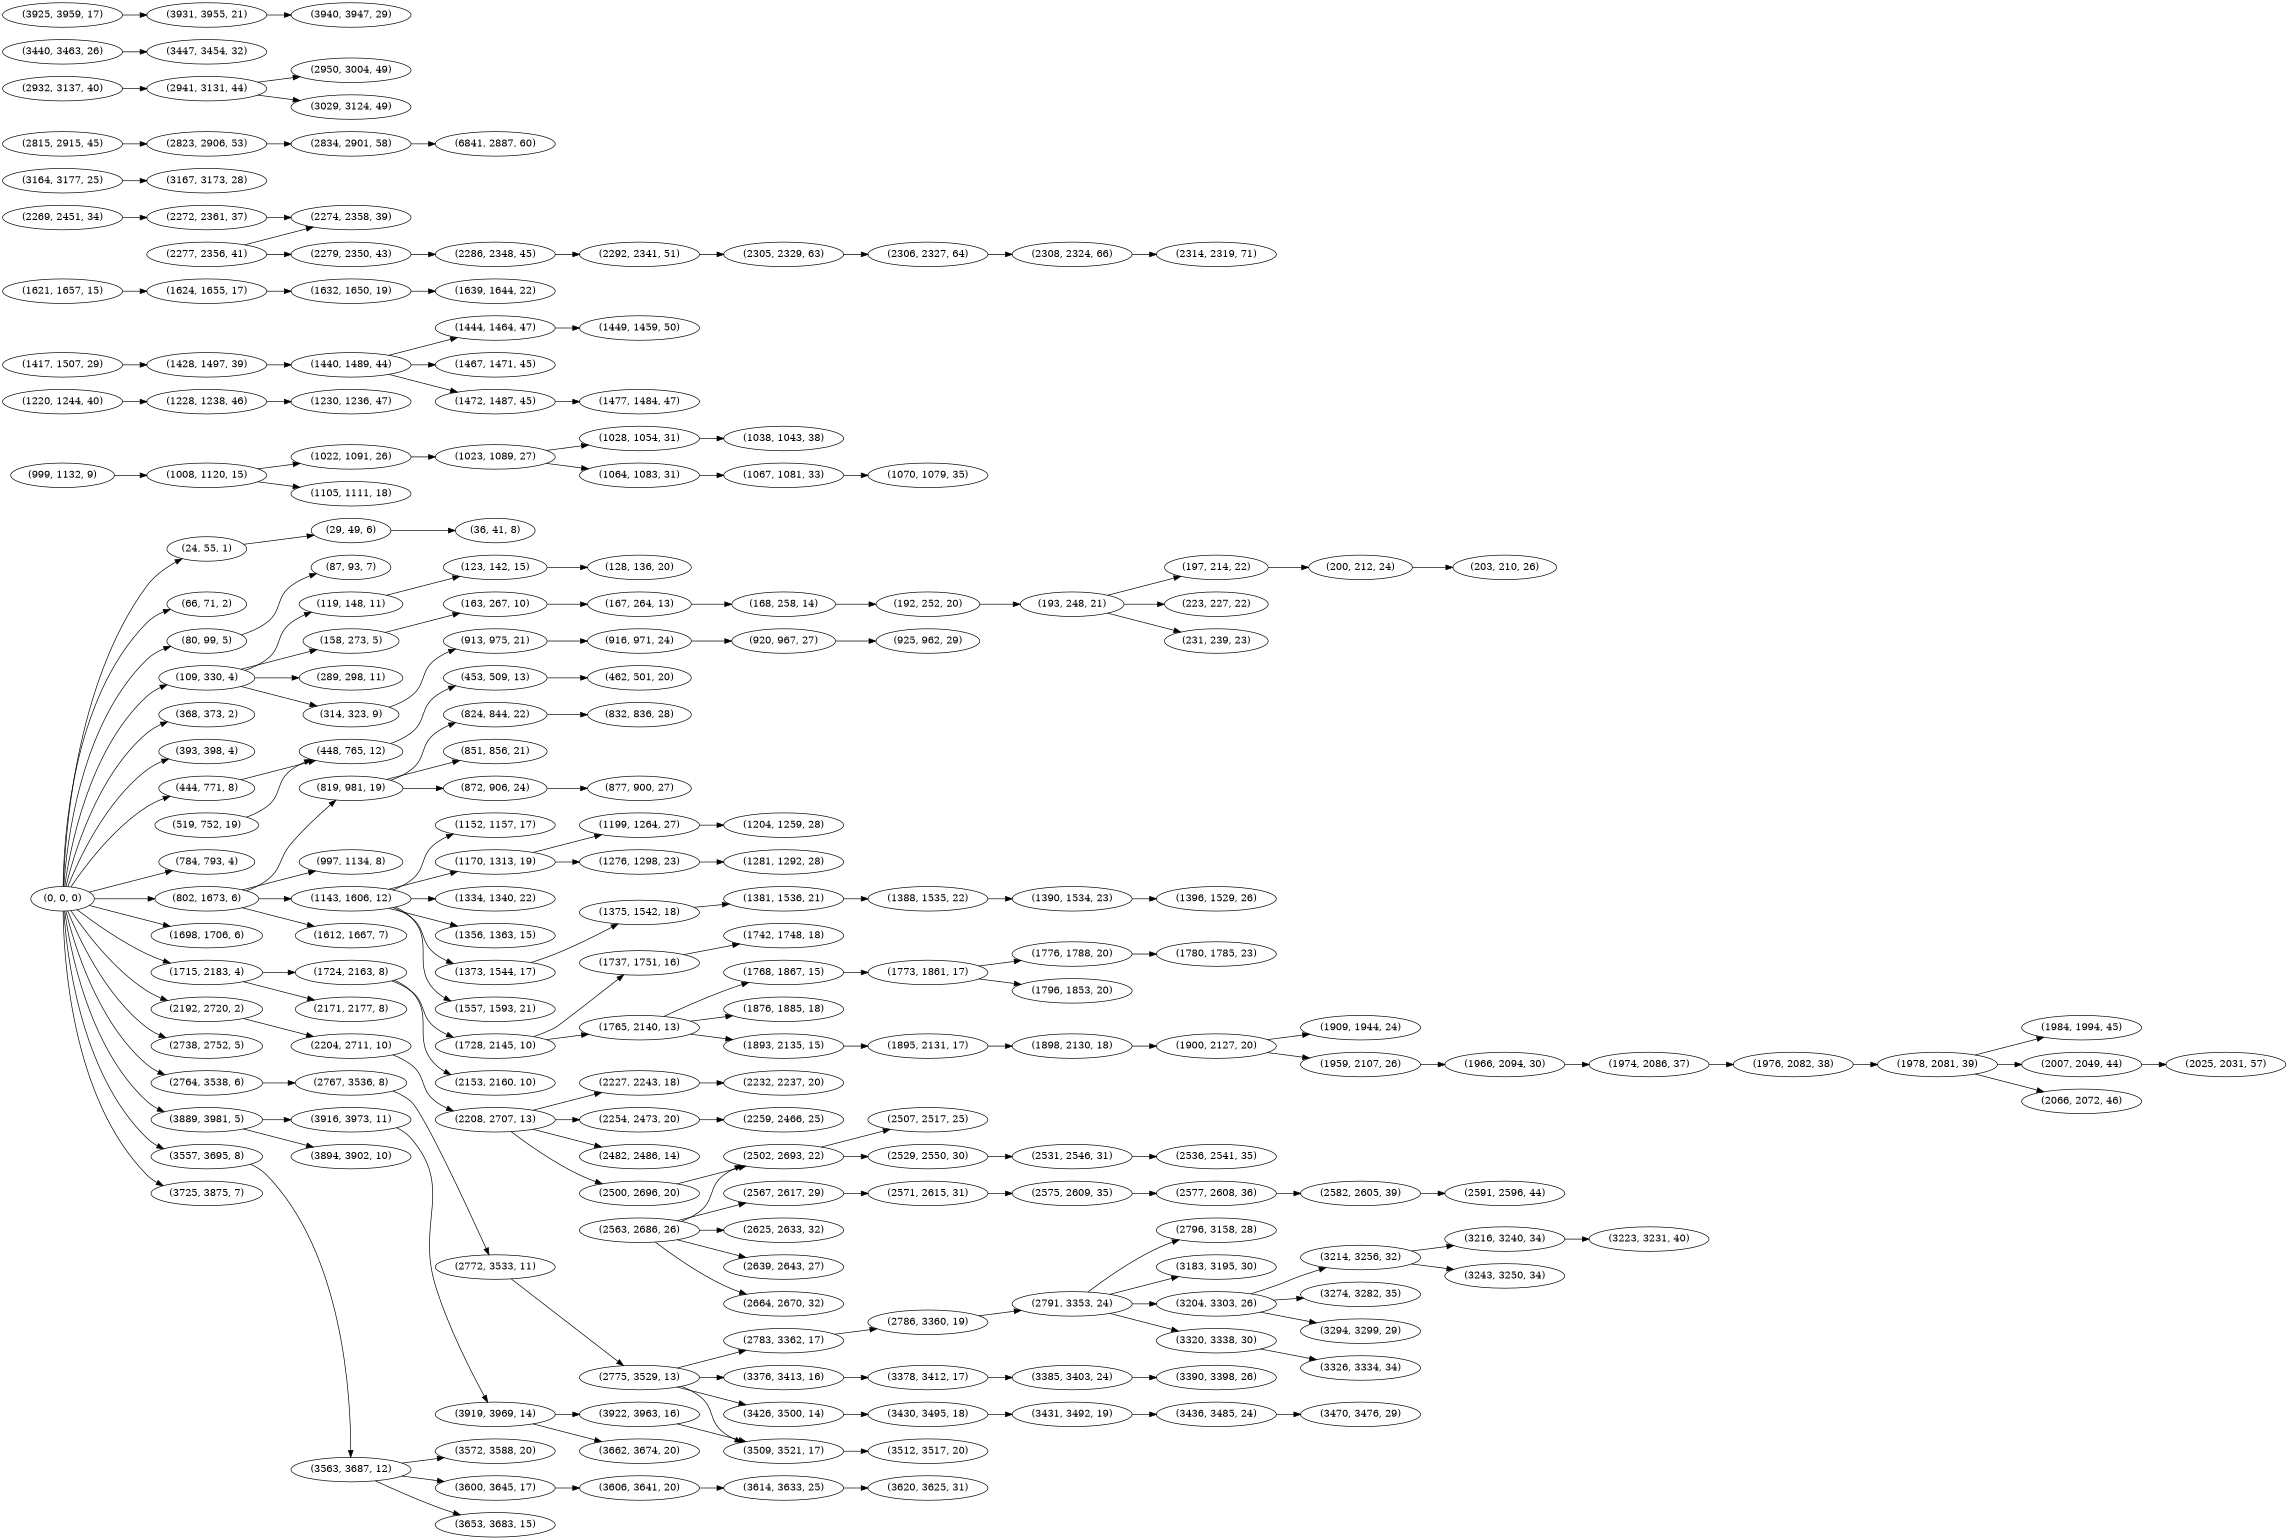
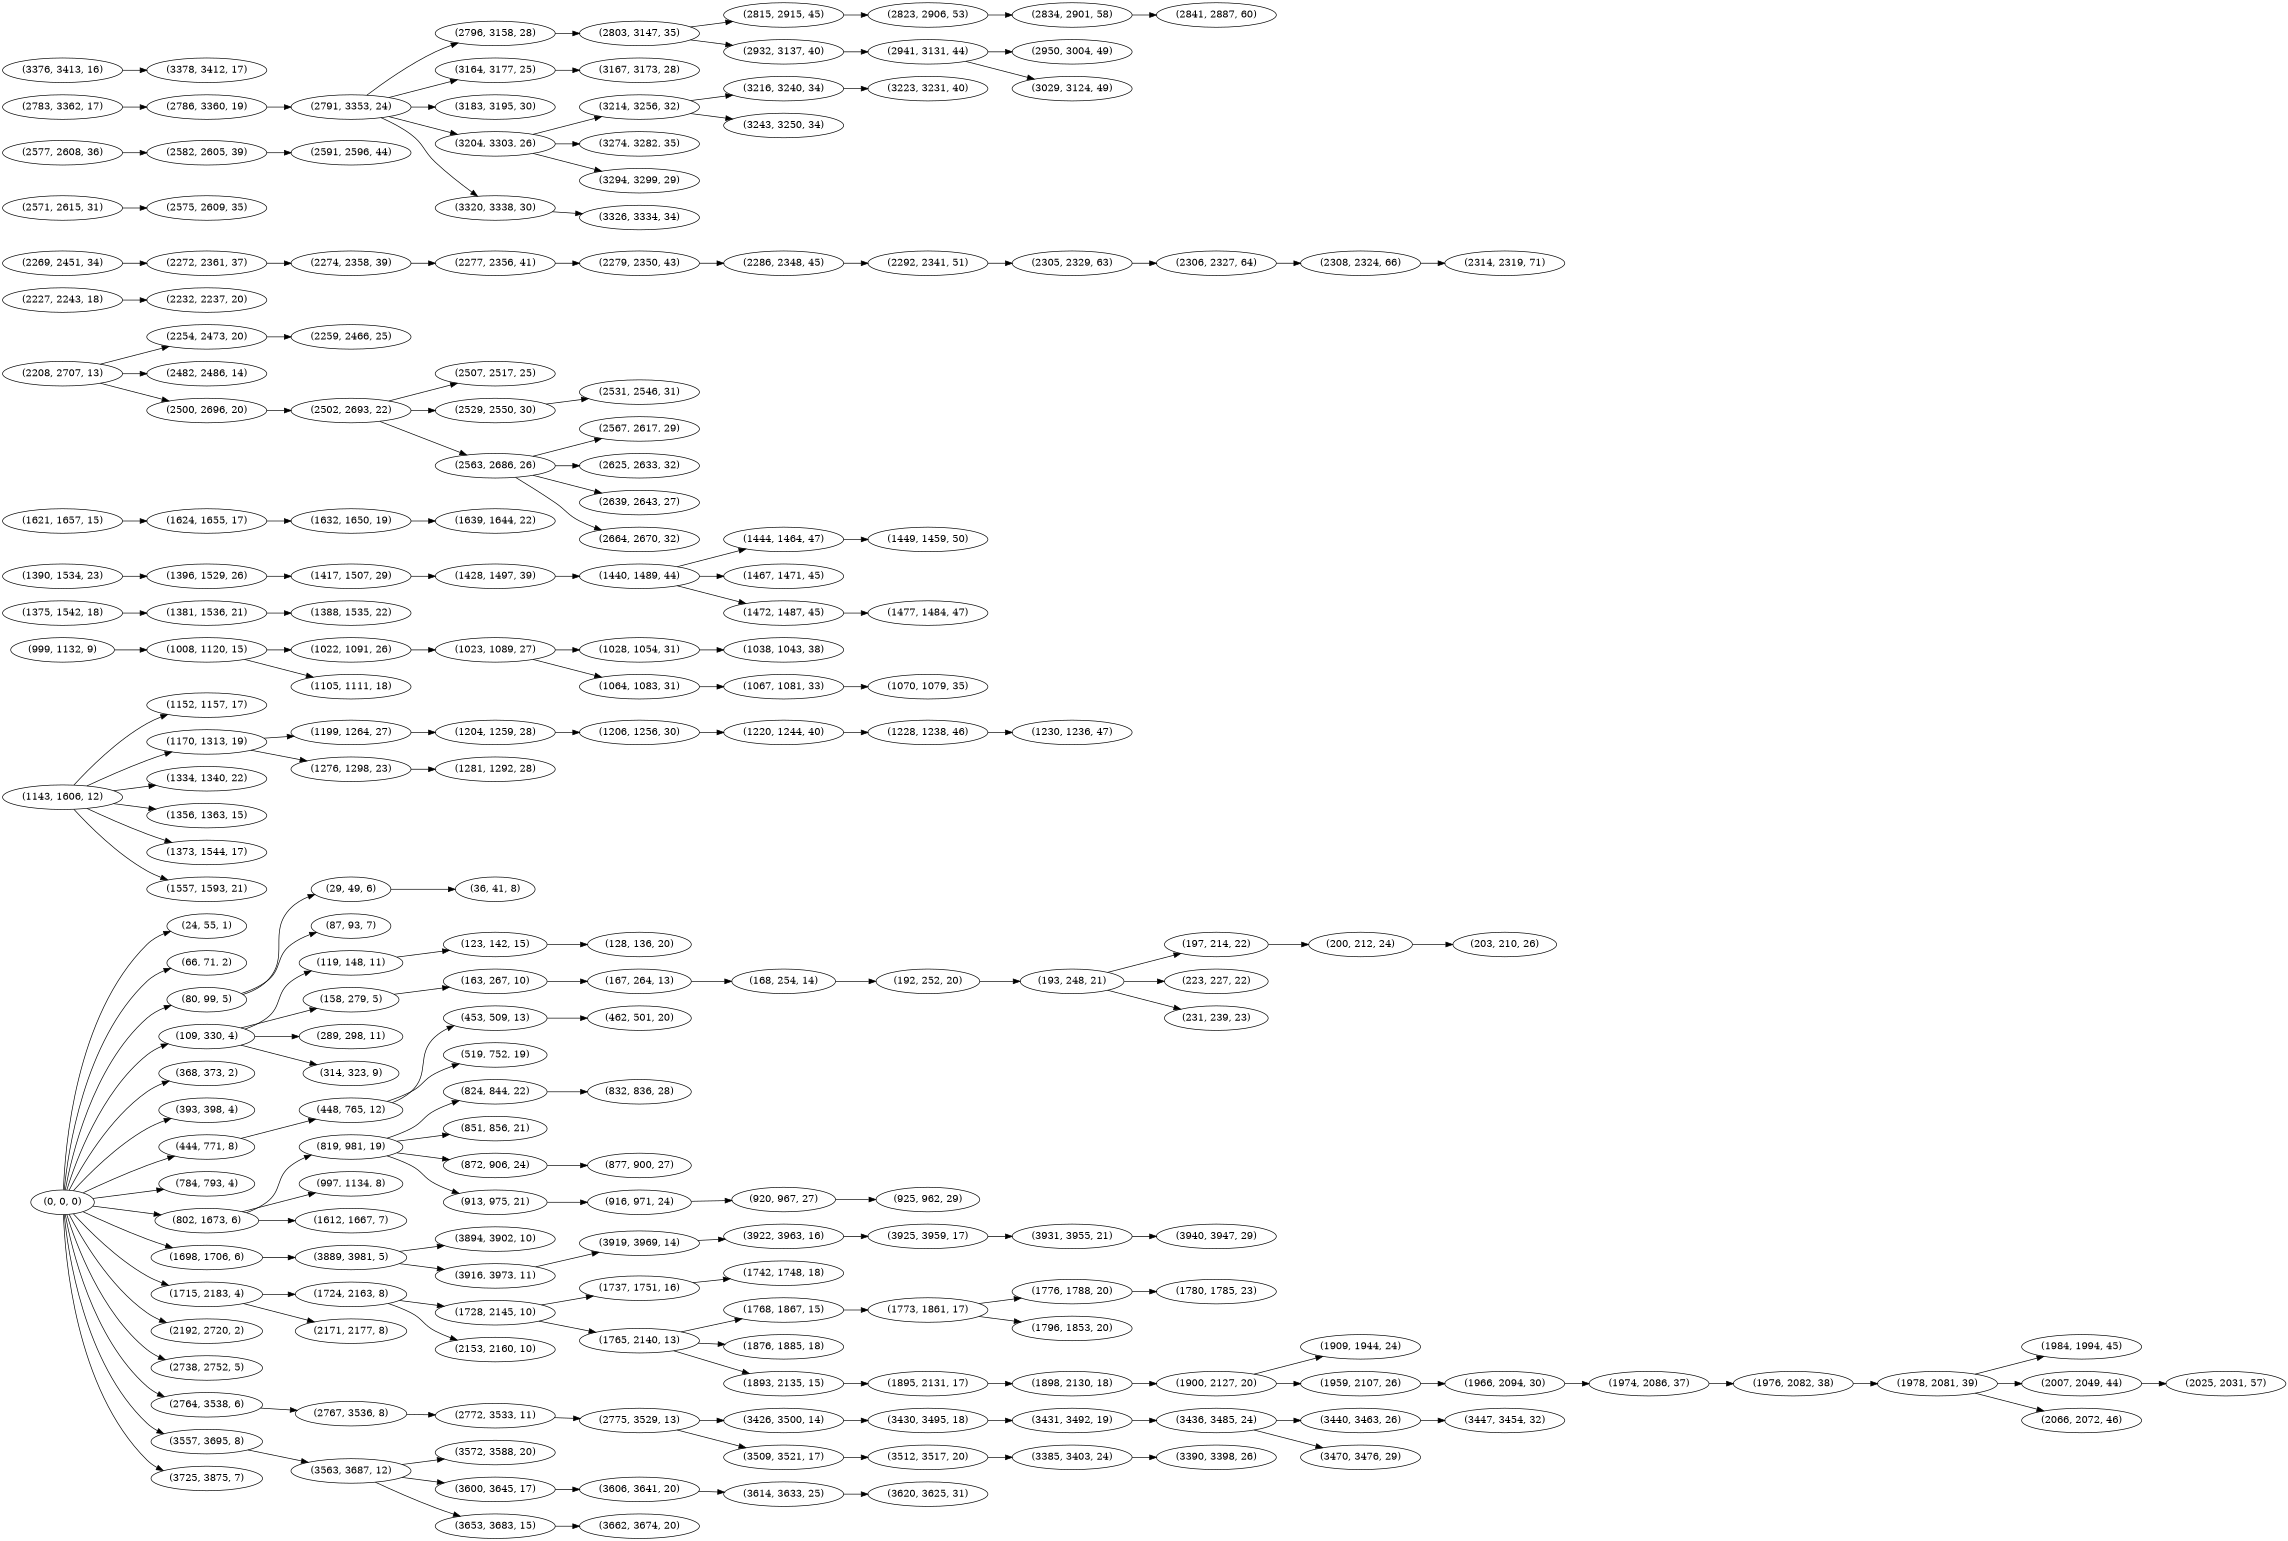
none -> (639, 33)
none -> (420, 90)
(495, 144) -> (1216, 15)
(275, 237) -> (420, 263)
(275, 540) -> (279, 948)
none -> (276, 576)
(784, 604) -> (784, 981)
(351, 641) -> (351, 1000)
(422, 682) -> (421, 1172)
none -> (639, 732)
(278, 792) -> (423, 1082)
(272, 899) -> none
(997, 899) -> none
(572, 947) -> none
(93, 1019) -> (275, 1258)
(351, 1046) -> none
(564, 1102) -> none
(1216, 1157) -> none
(852, 1193) -> none
(1141, 1193) -> none
(710, 1197) -> (420, 437)
(708, 1360) -> none
(708, 1378) -> none
(997, 1378) -> (997, 1457)
none -> (1285, 1420)
(564, 1432) -> (564, 1526)
(708, 1432) -> (852, 1236)
